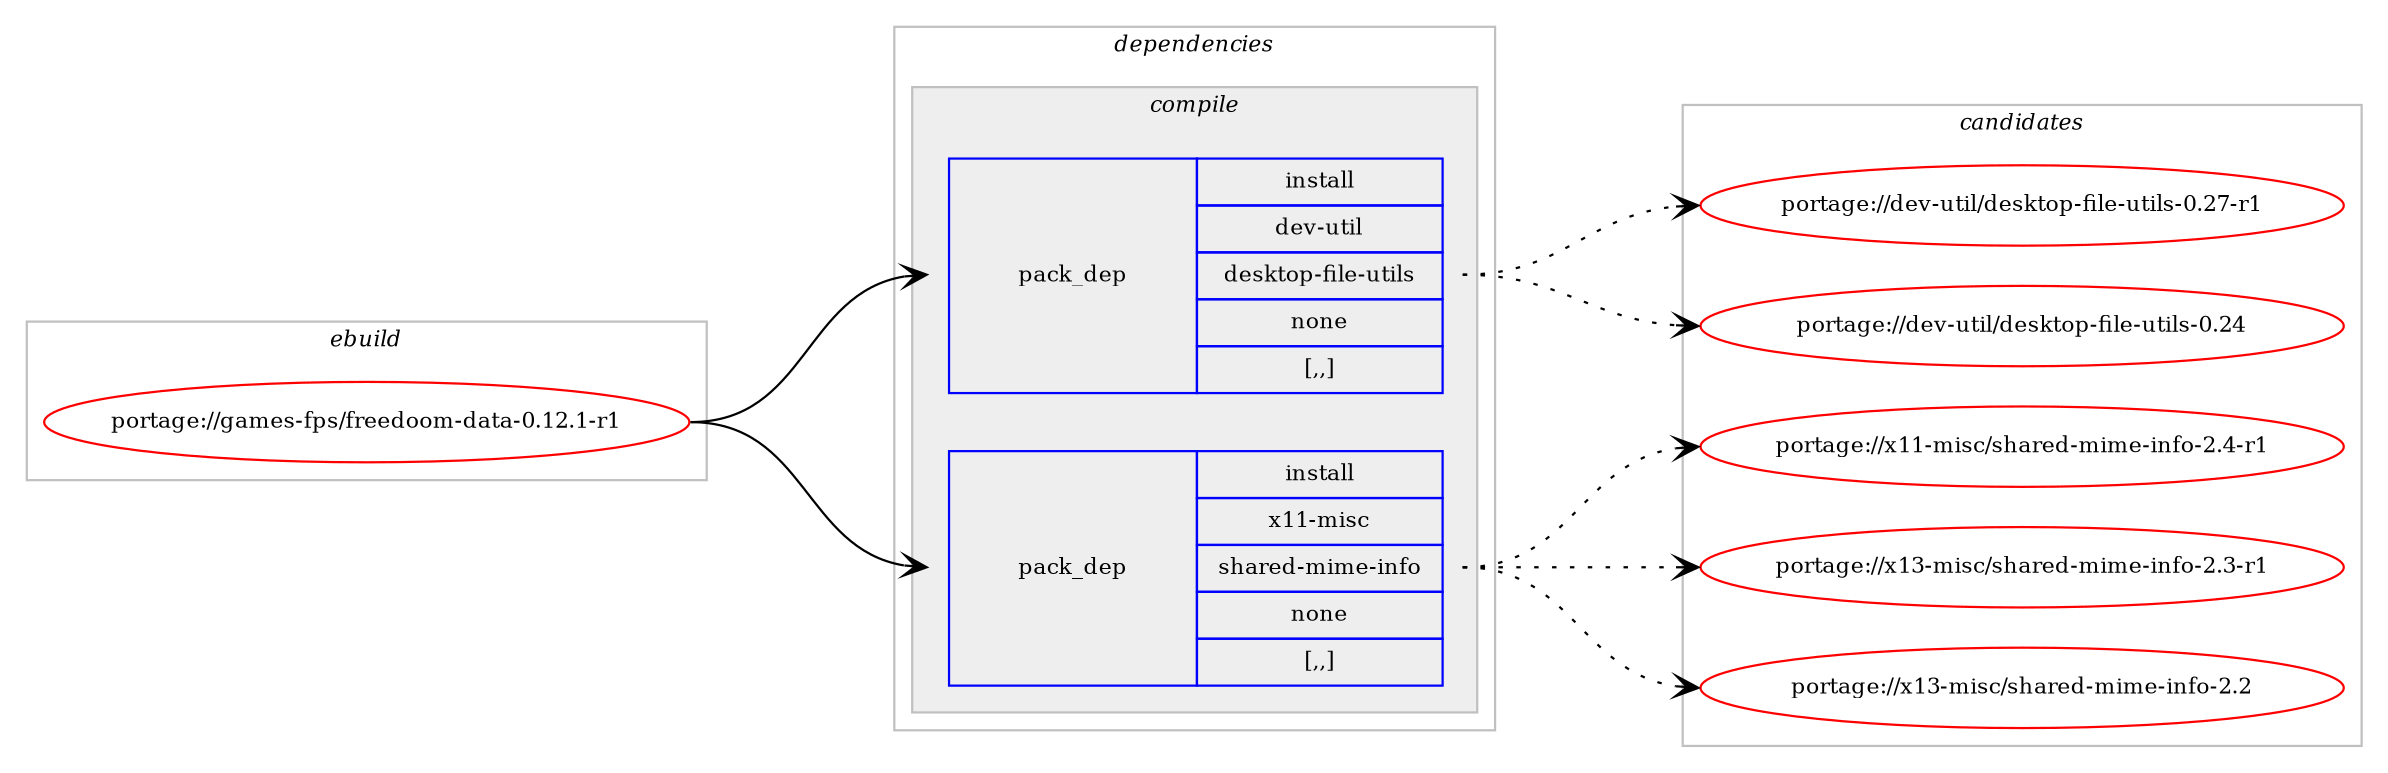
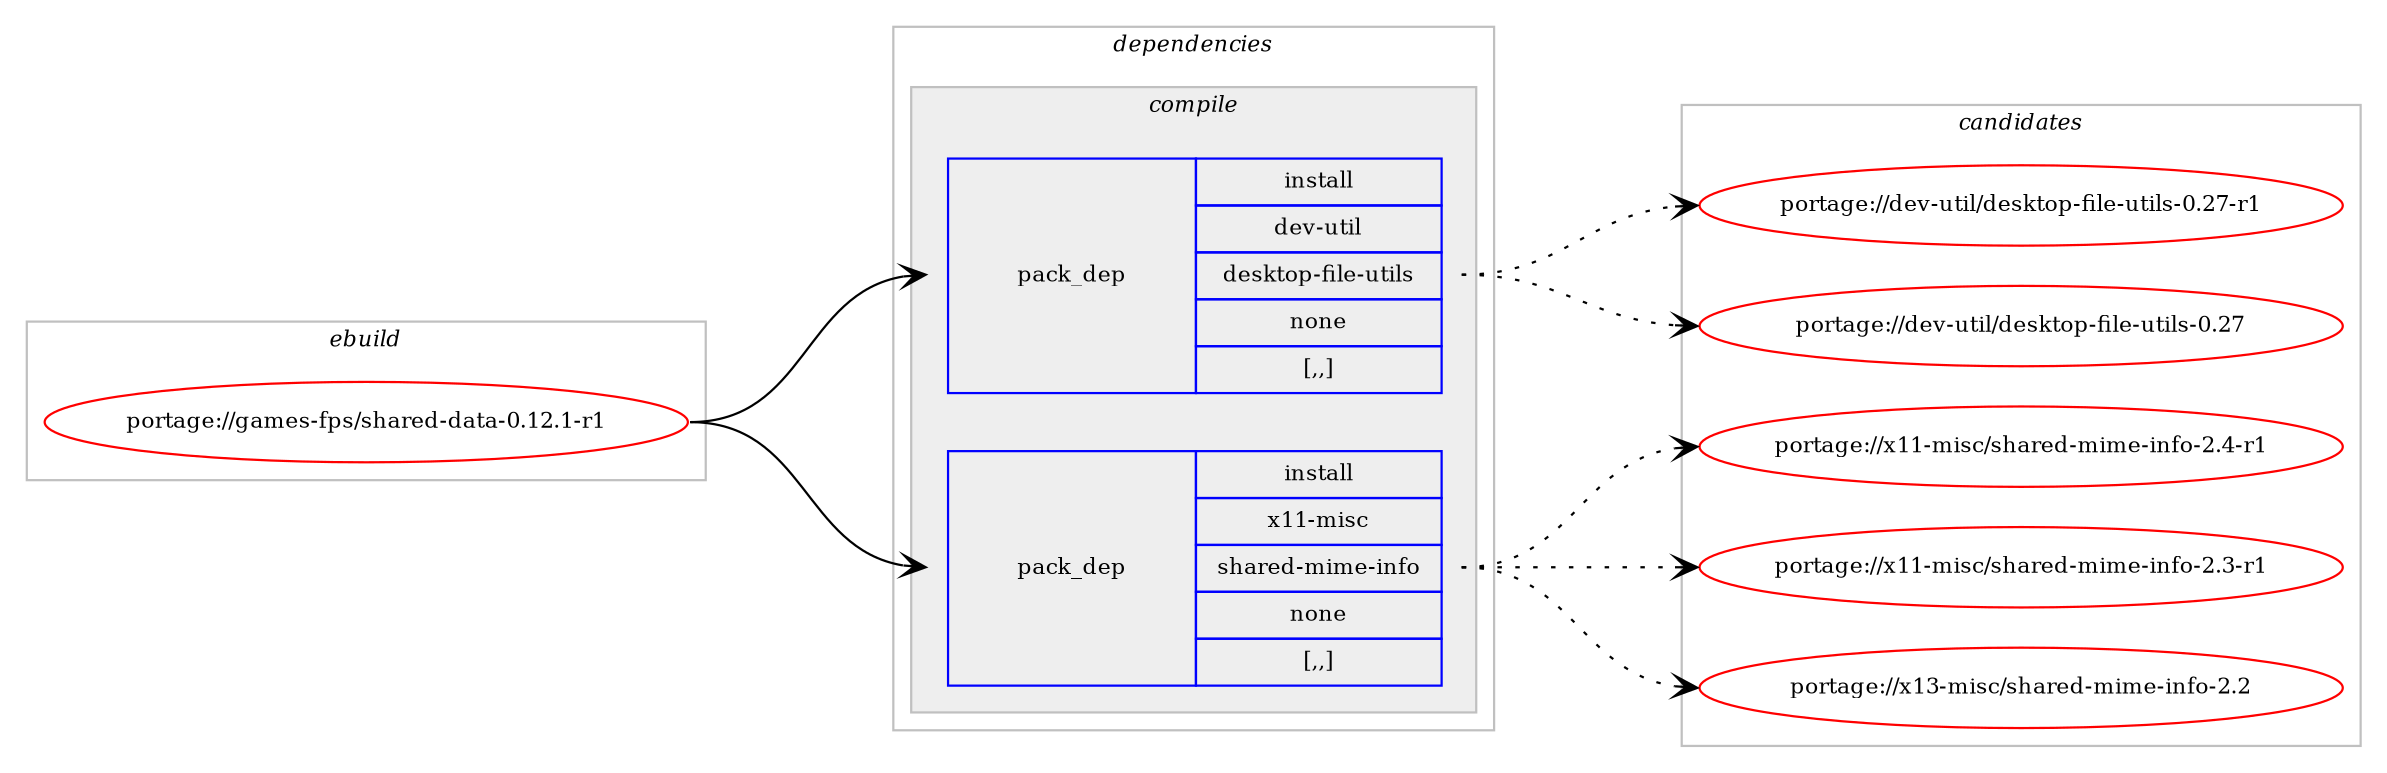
(2022, 326) -> (2021, 326)
(367, 422) -> (366, 422)
(2022, 567) -> (2021, 567)
